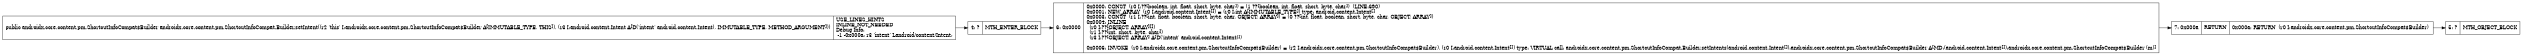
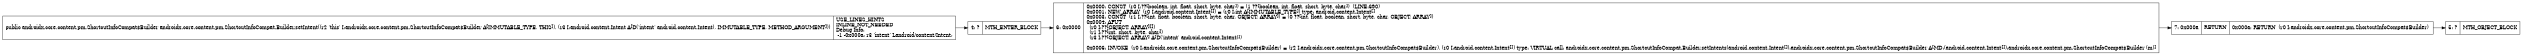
(1108, 23) -> (1106, 23)
